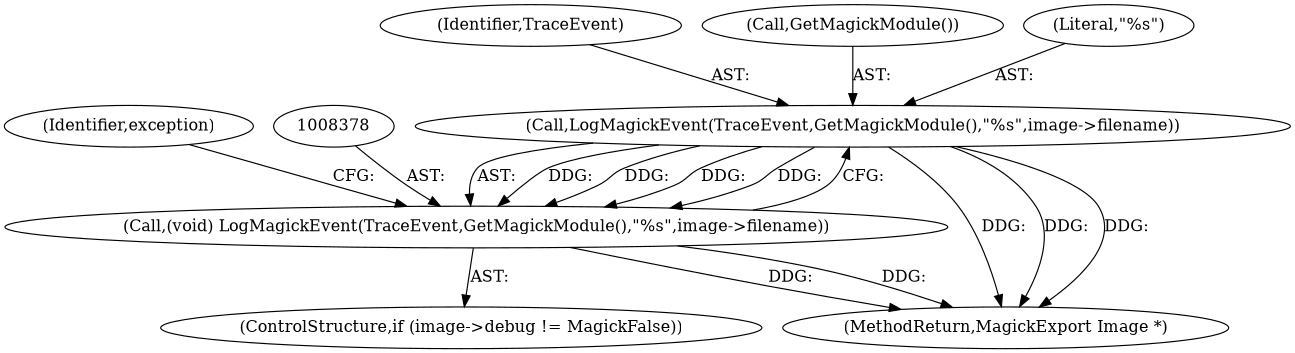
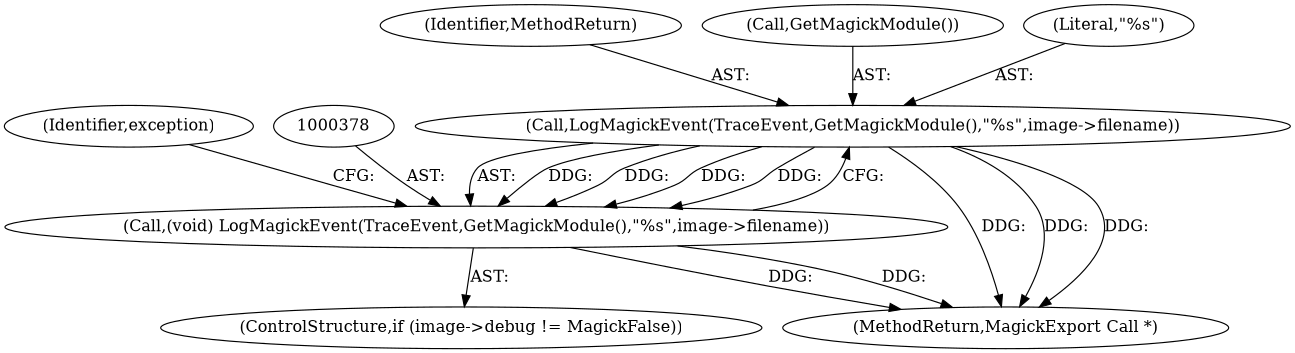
(531, 25) -> (531, 25)
(334, 126) -> (334, 126)
(1006, 328) -> (1006, 328)
